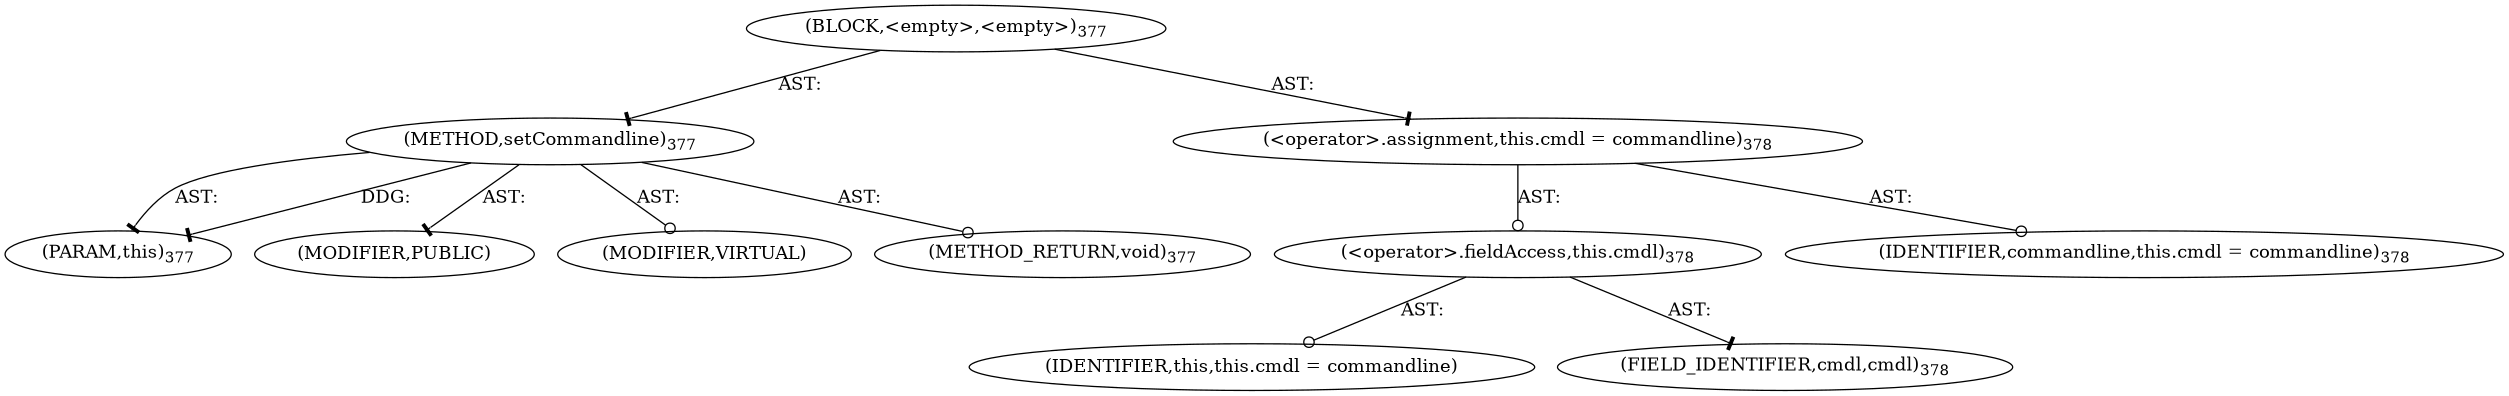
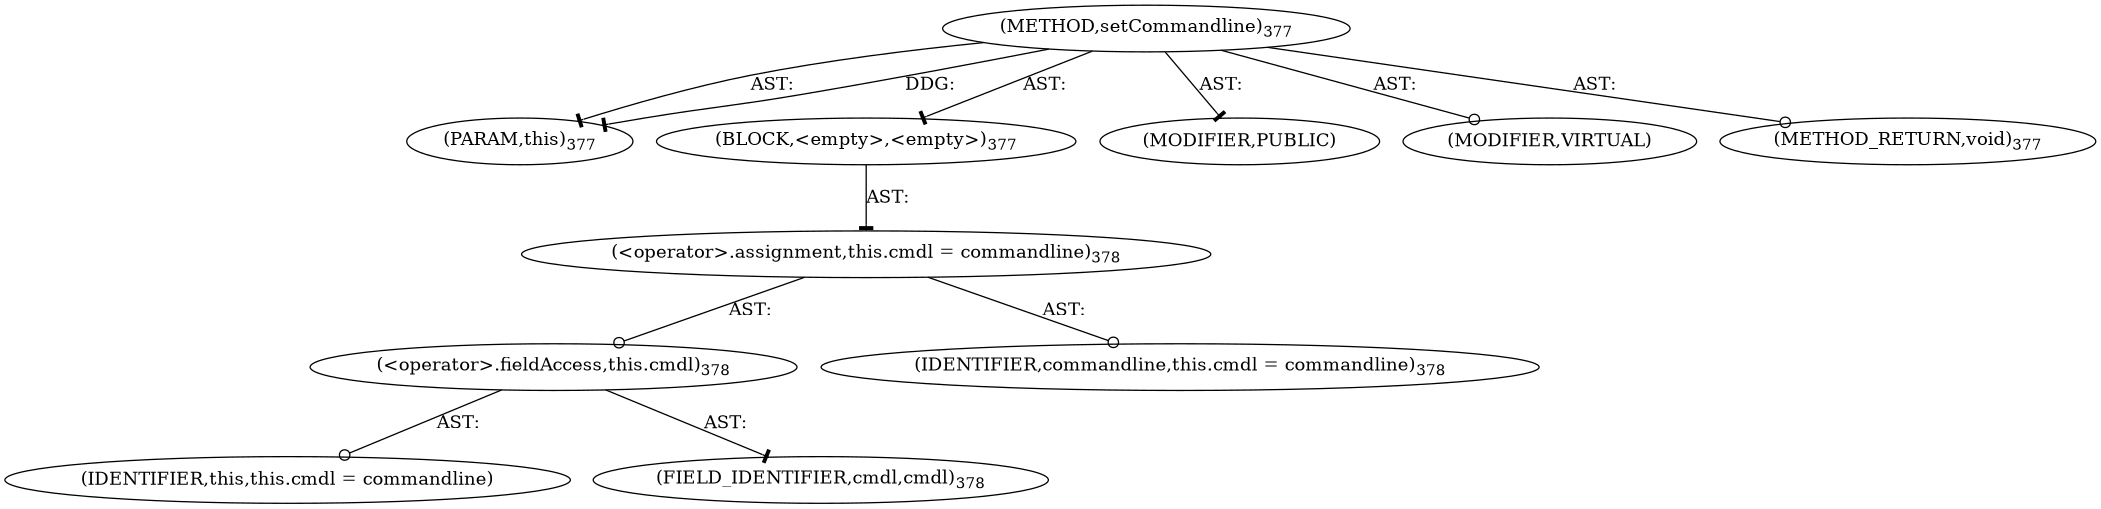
(756, 84) -> (1010, 84)
